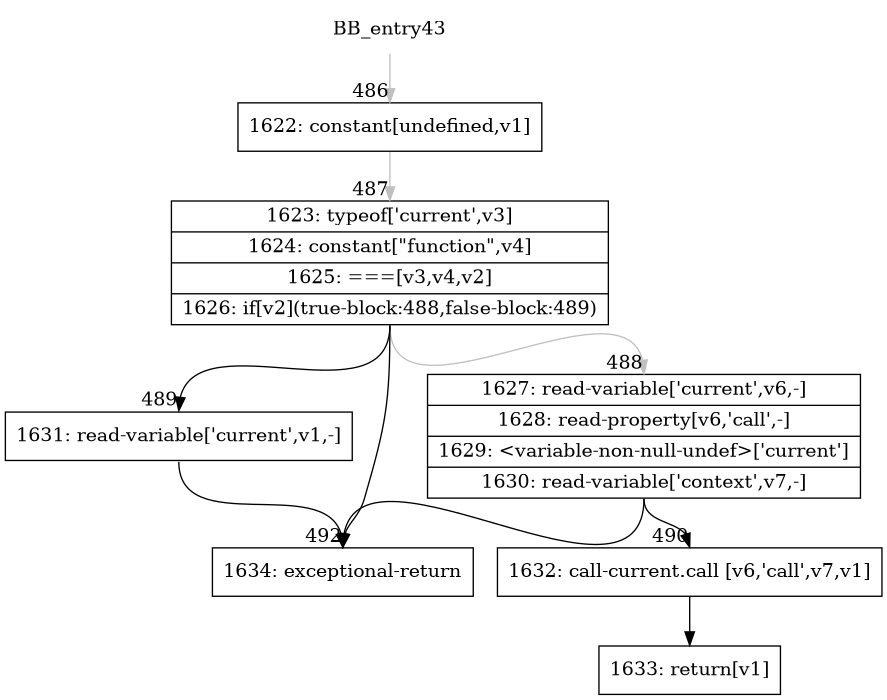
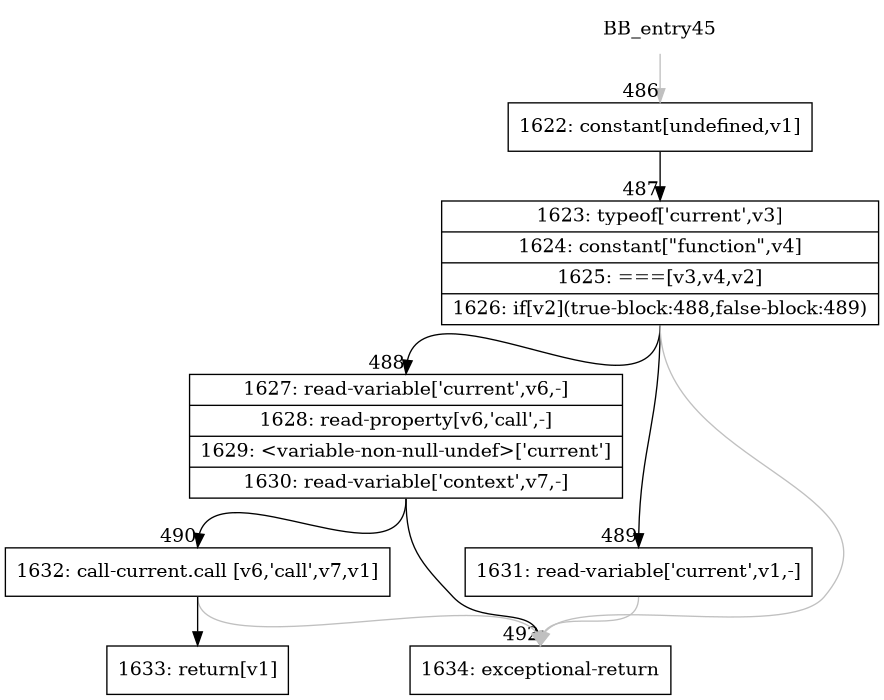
(390, 30) -> (660, 30)
(390, 169) -> (660, 169)
(510, 351) -> (540, 351)
(382, 433) -> (839, 568)
(254, 504) -> (596, 621)
none -> (363, 622)
